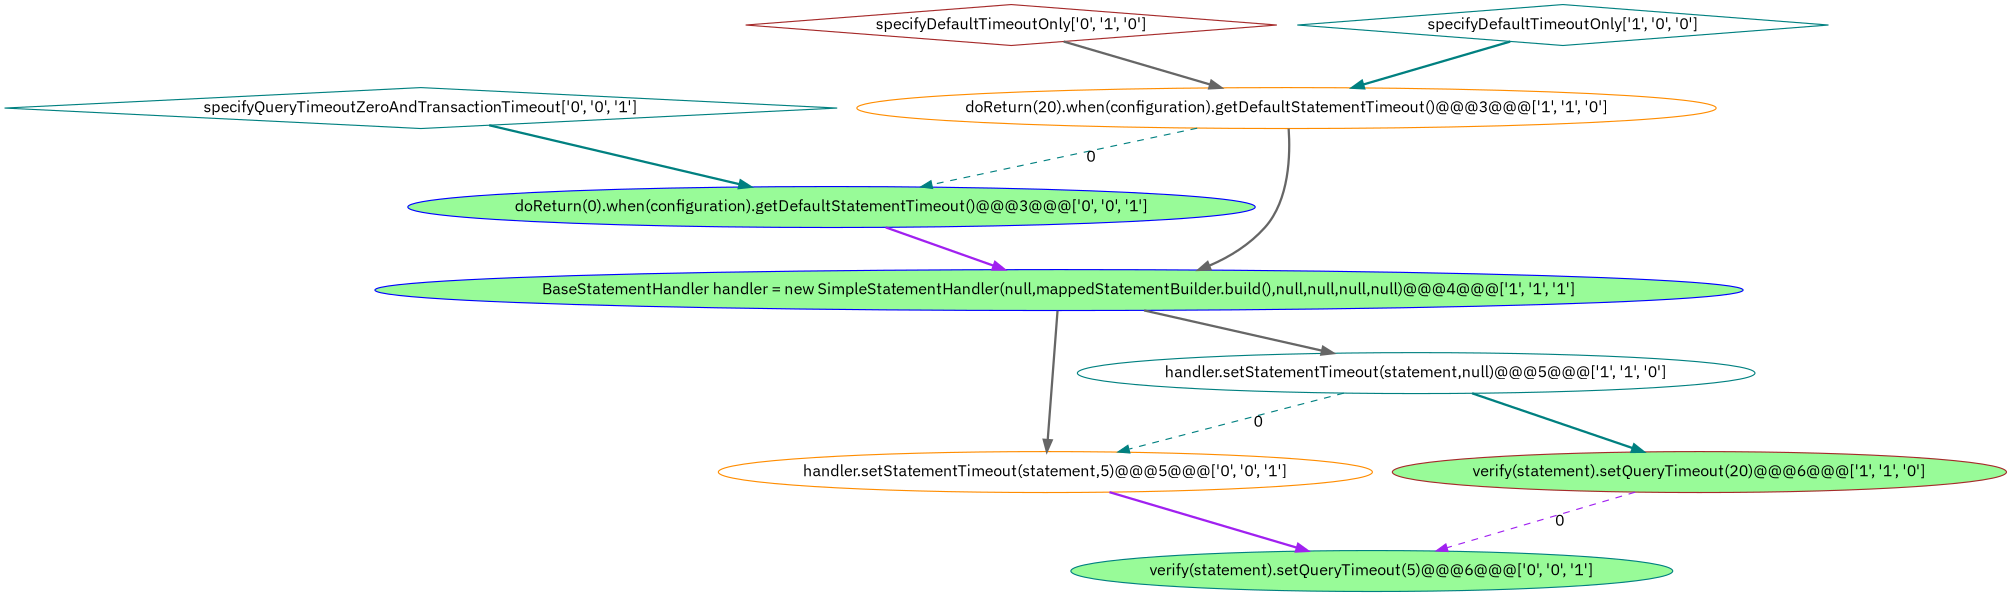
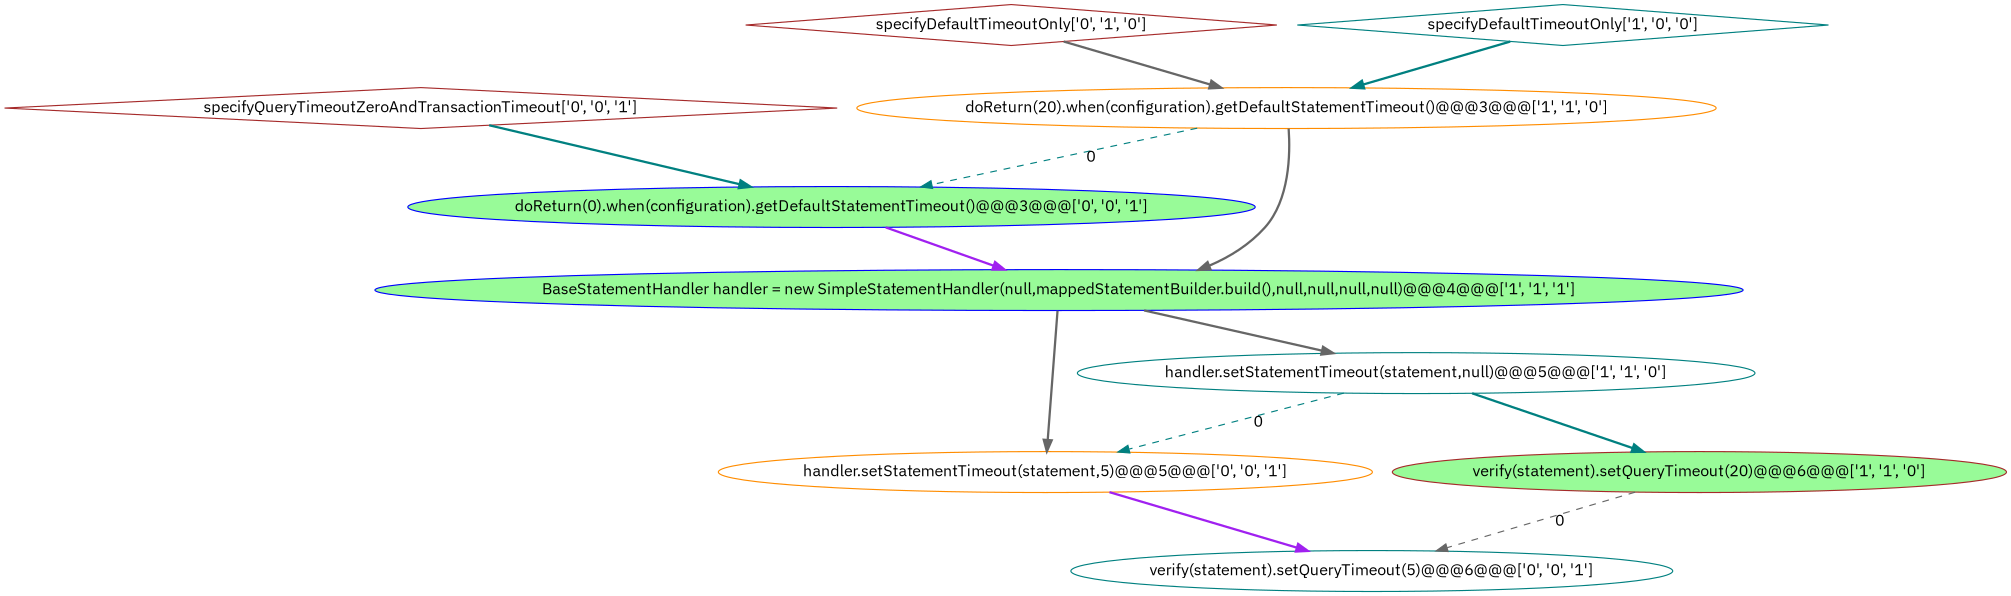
(421, 108) -> (421, 108)
(1541, 520) -> (1541, 520)
(1372, 571) -> (1372, 571)
